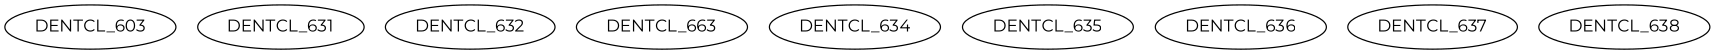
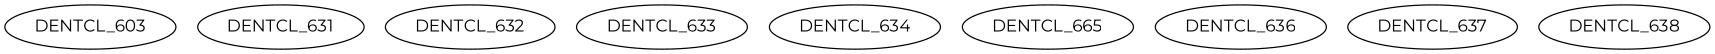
(662, 27) -> (662, 27)
(1048, 27) -> (1048, 27)
